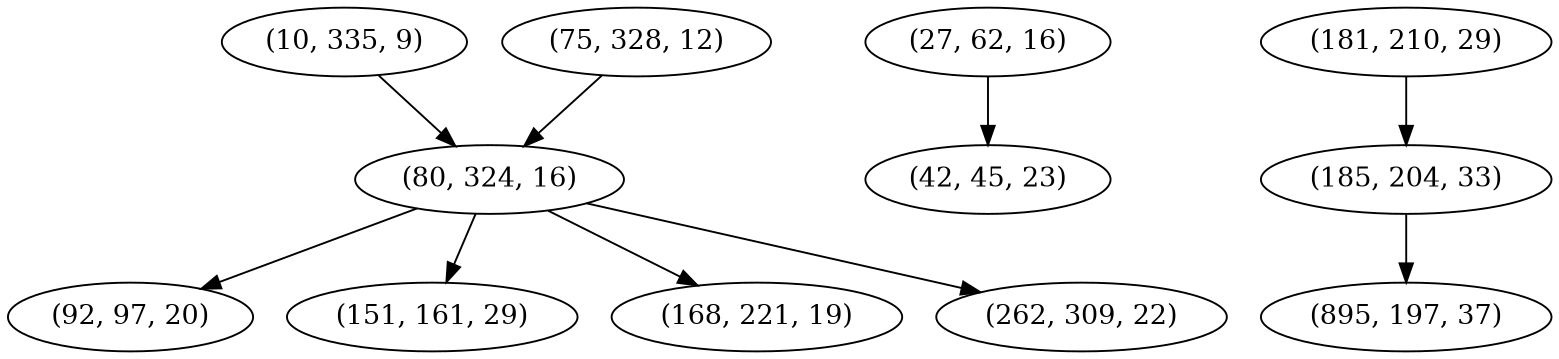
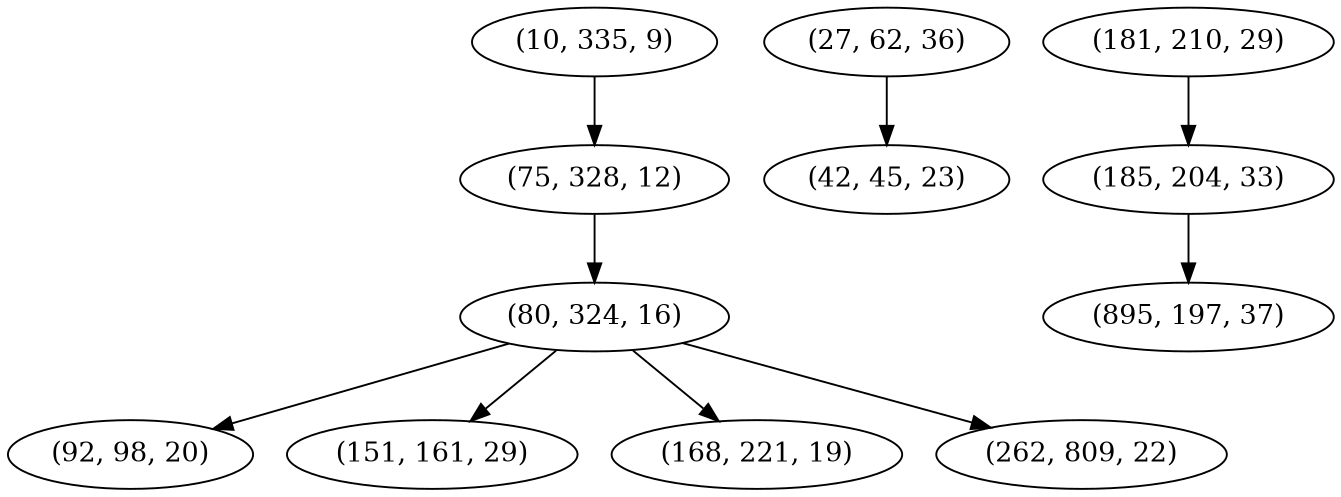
(988, 42) -> (887, 42)
(410, 104) -> (595, 101)
(131, 317) -> (131, 455)
(1082, 317) -> (1082, 455)
